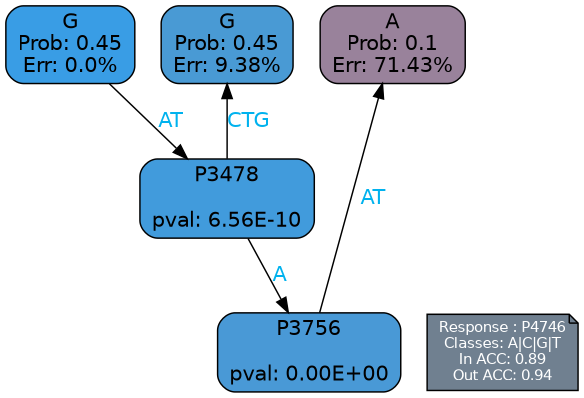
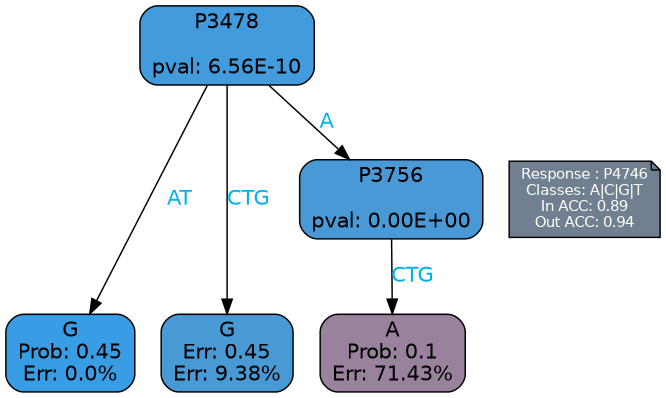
(227, 45) -> (227, 353)
(143, 116) -> (152, 193)
(373, 199) -> (412, 276)
